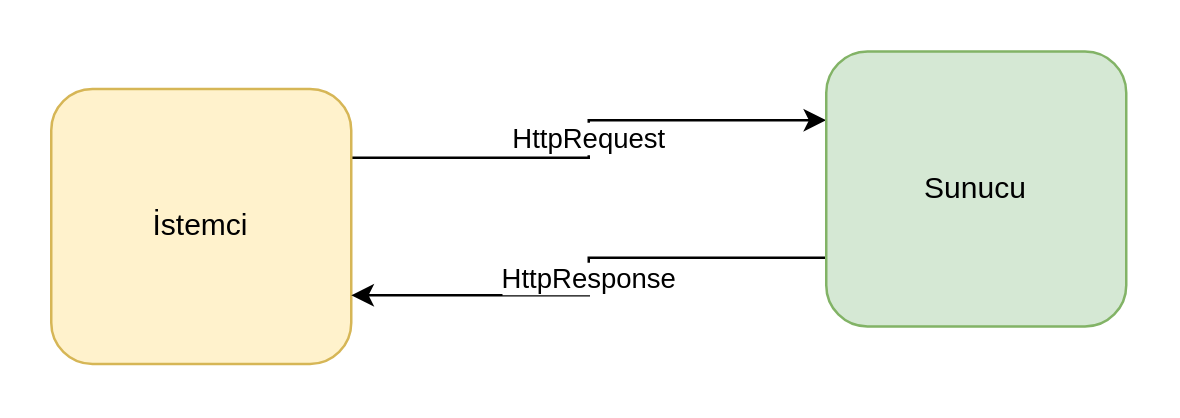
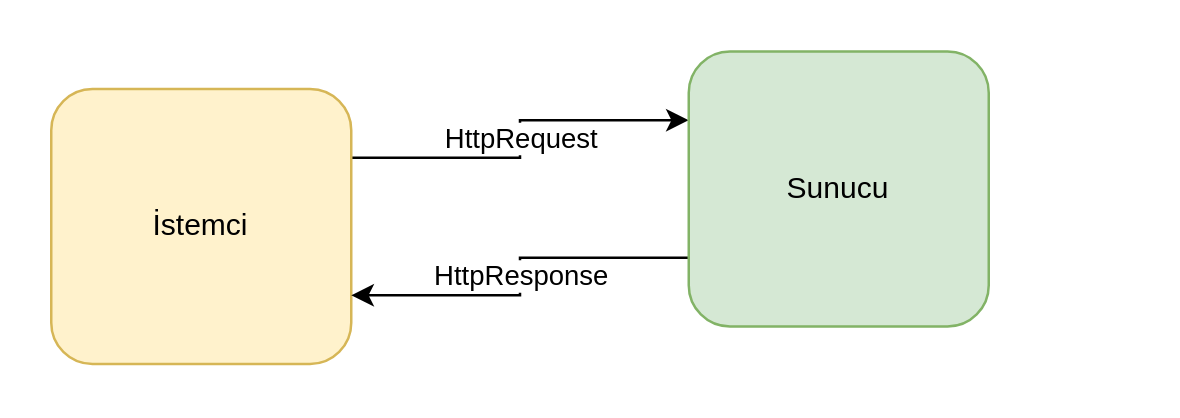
(976, 189) -> (839, 189)
